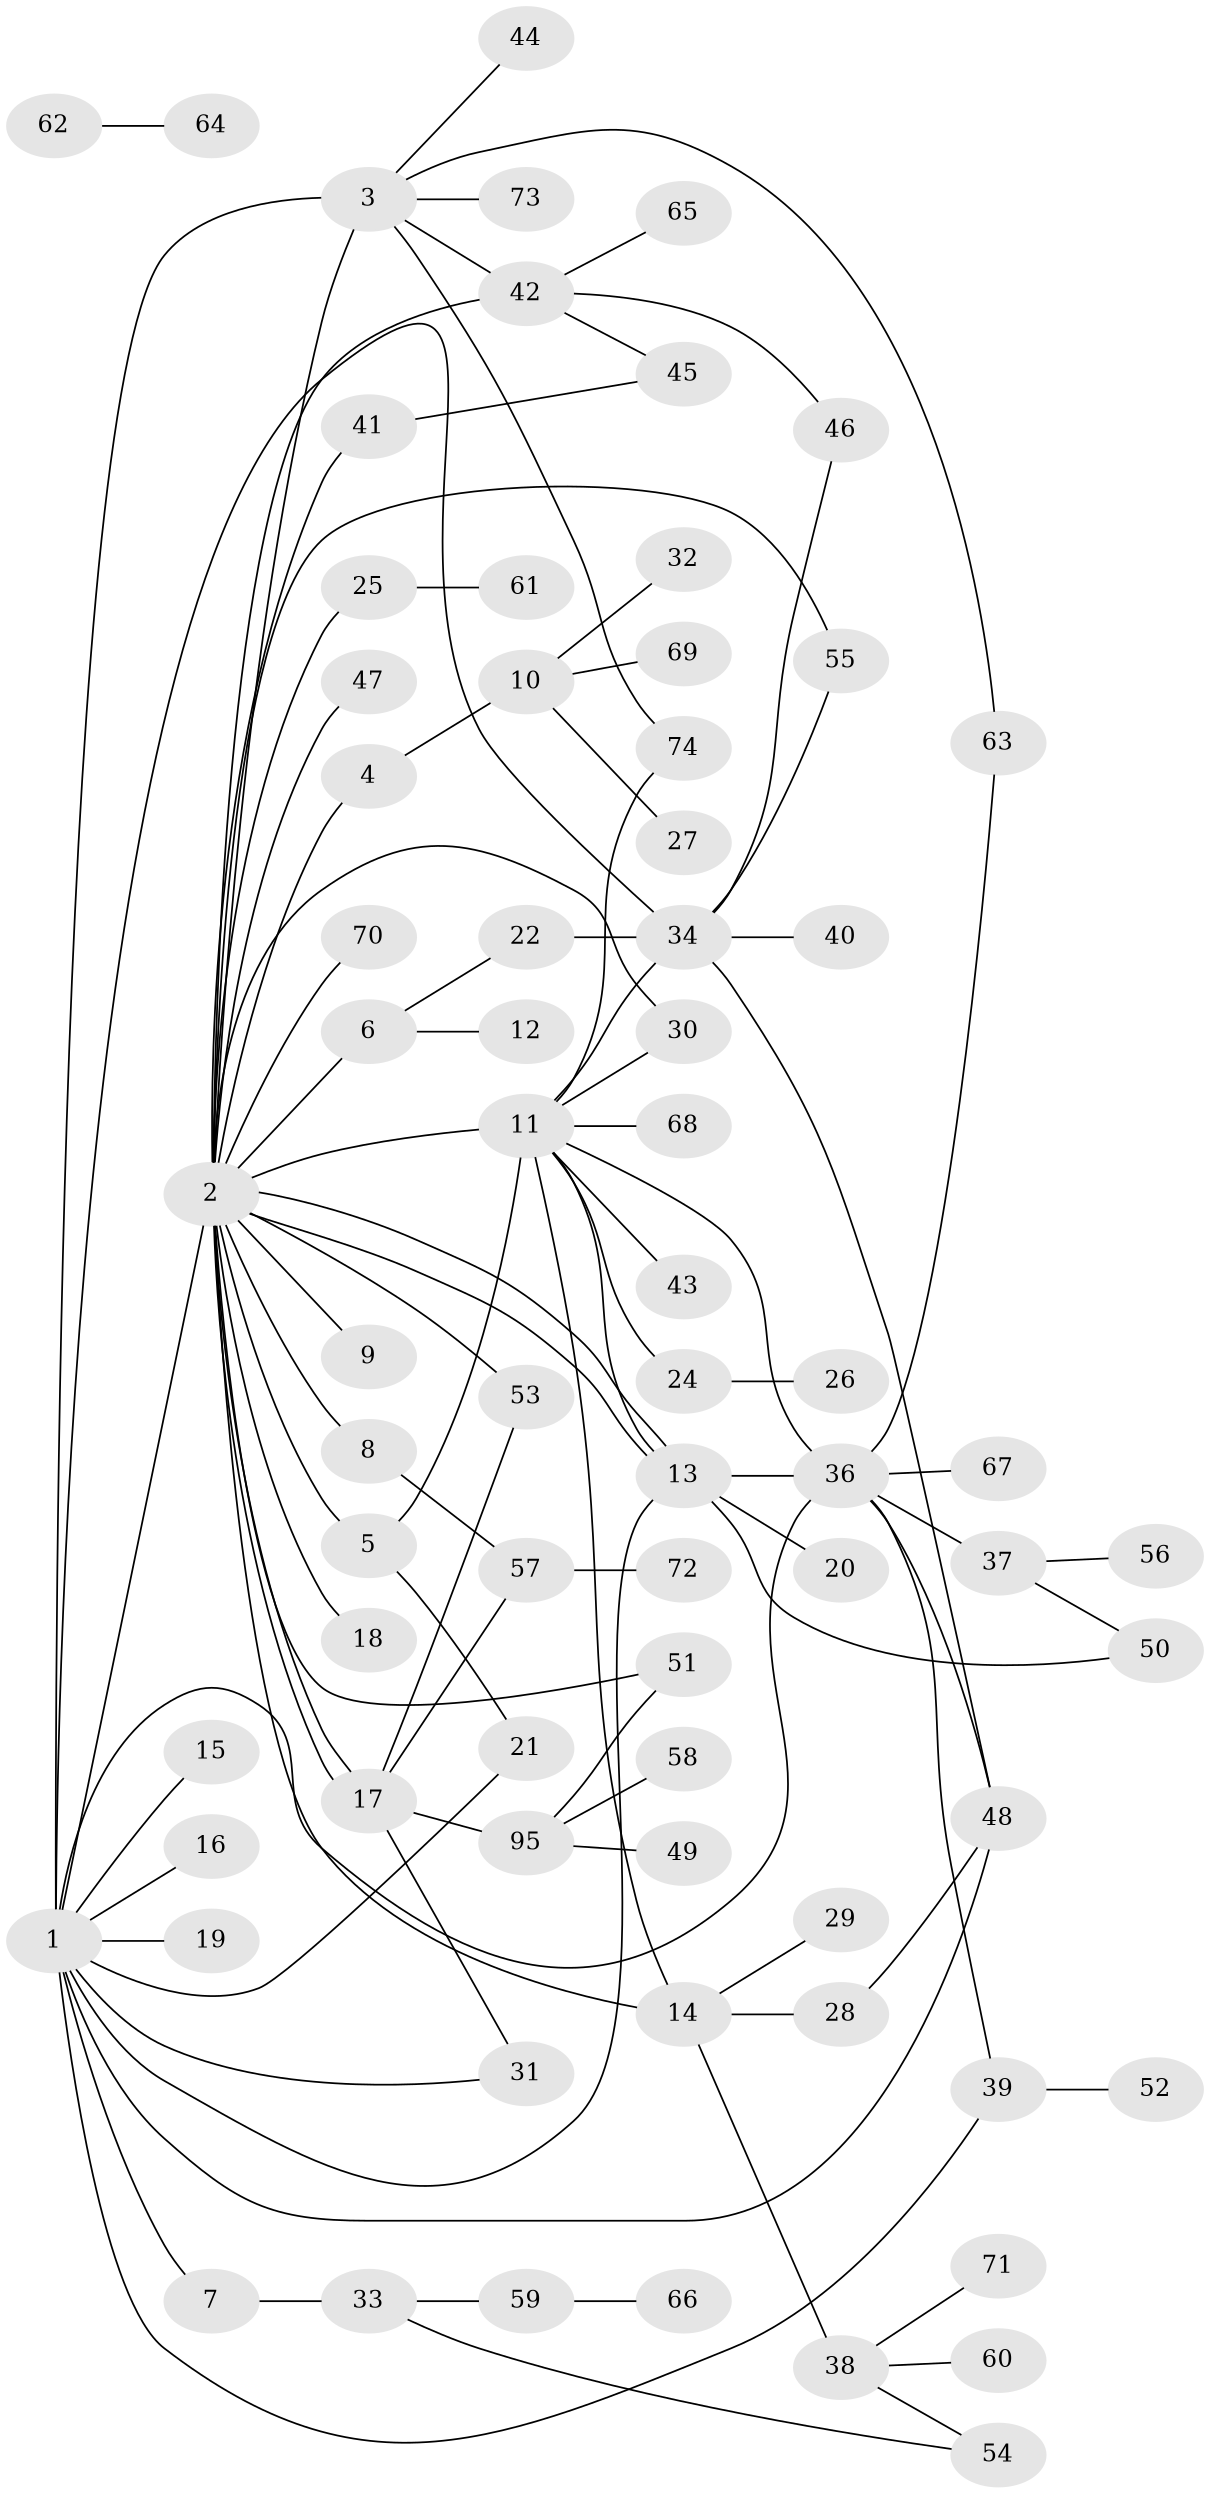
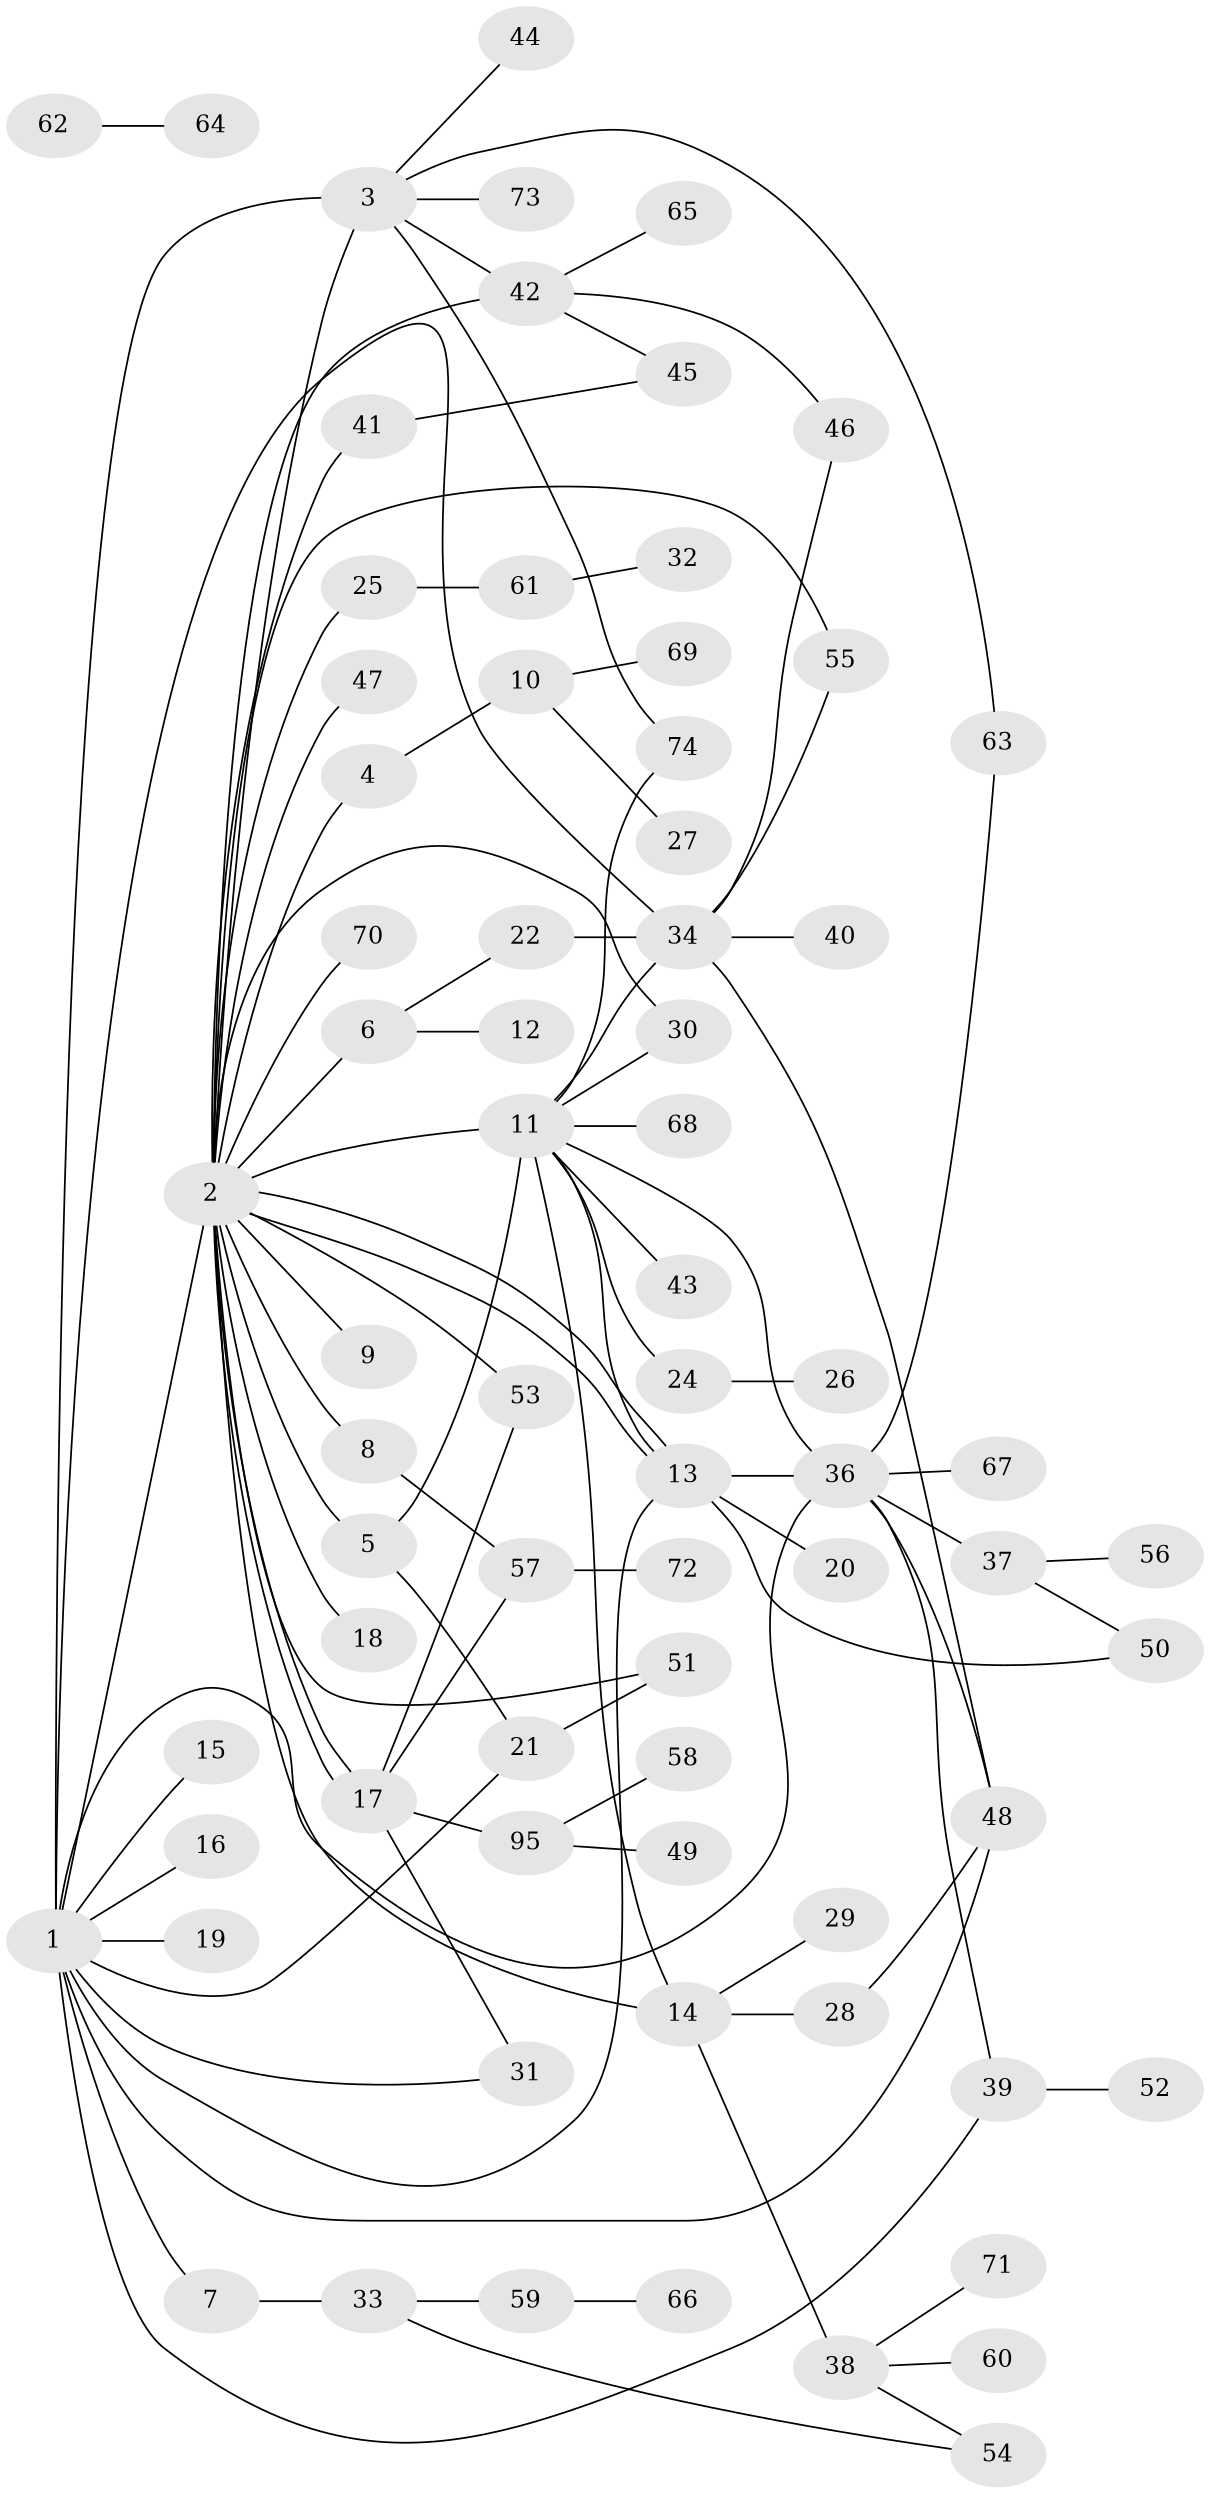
(612, 615) -> (605, 573)
(598, 1764) -> (591, 1715)
